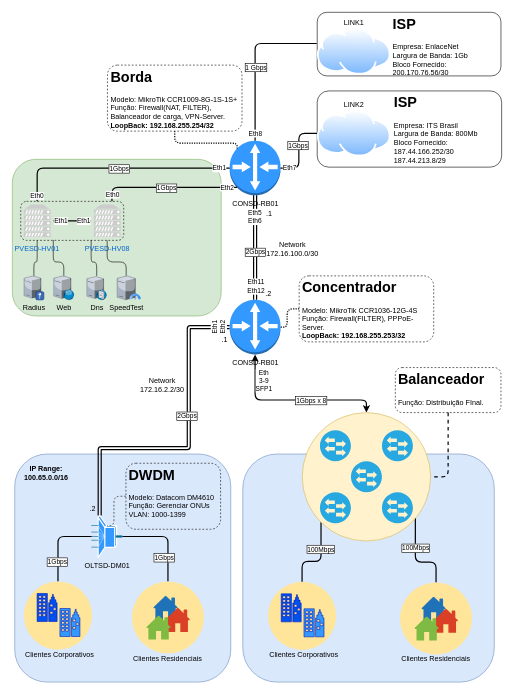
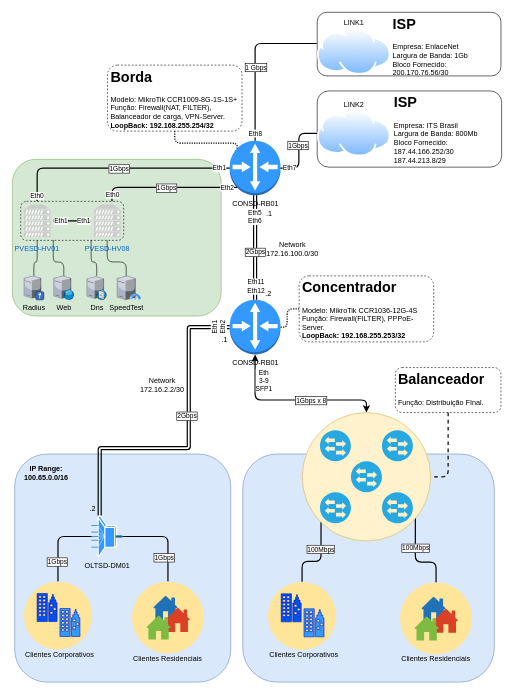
(173, 496) -> none
(114, 509) -> none
